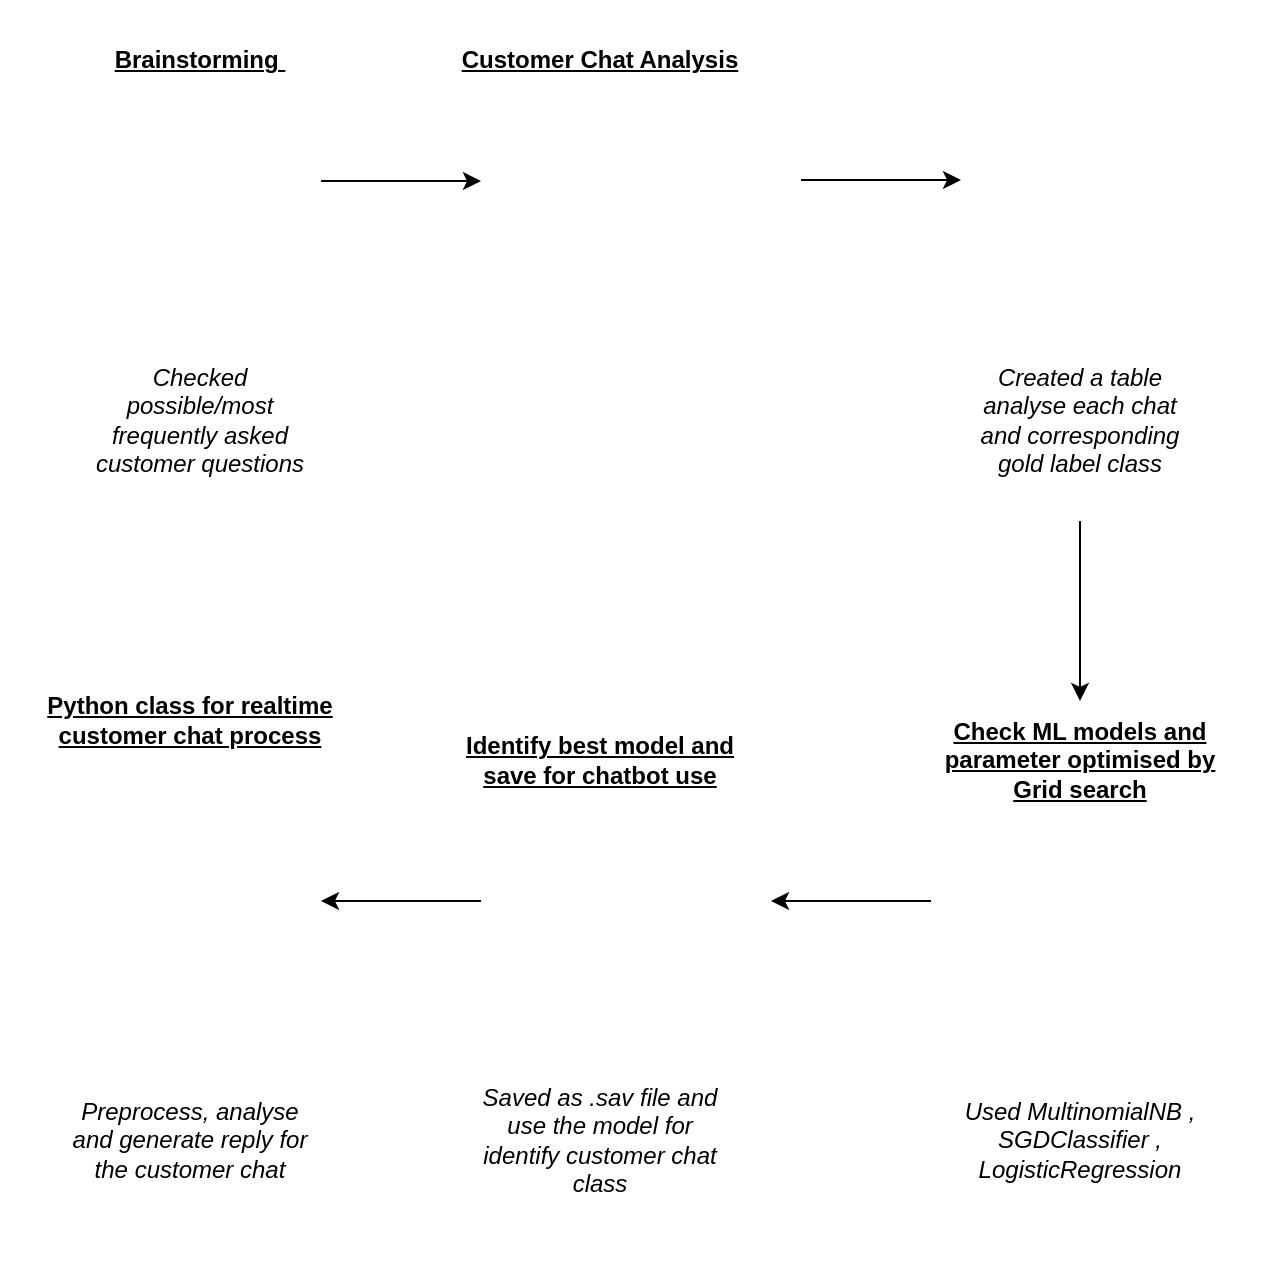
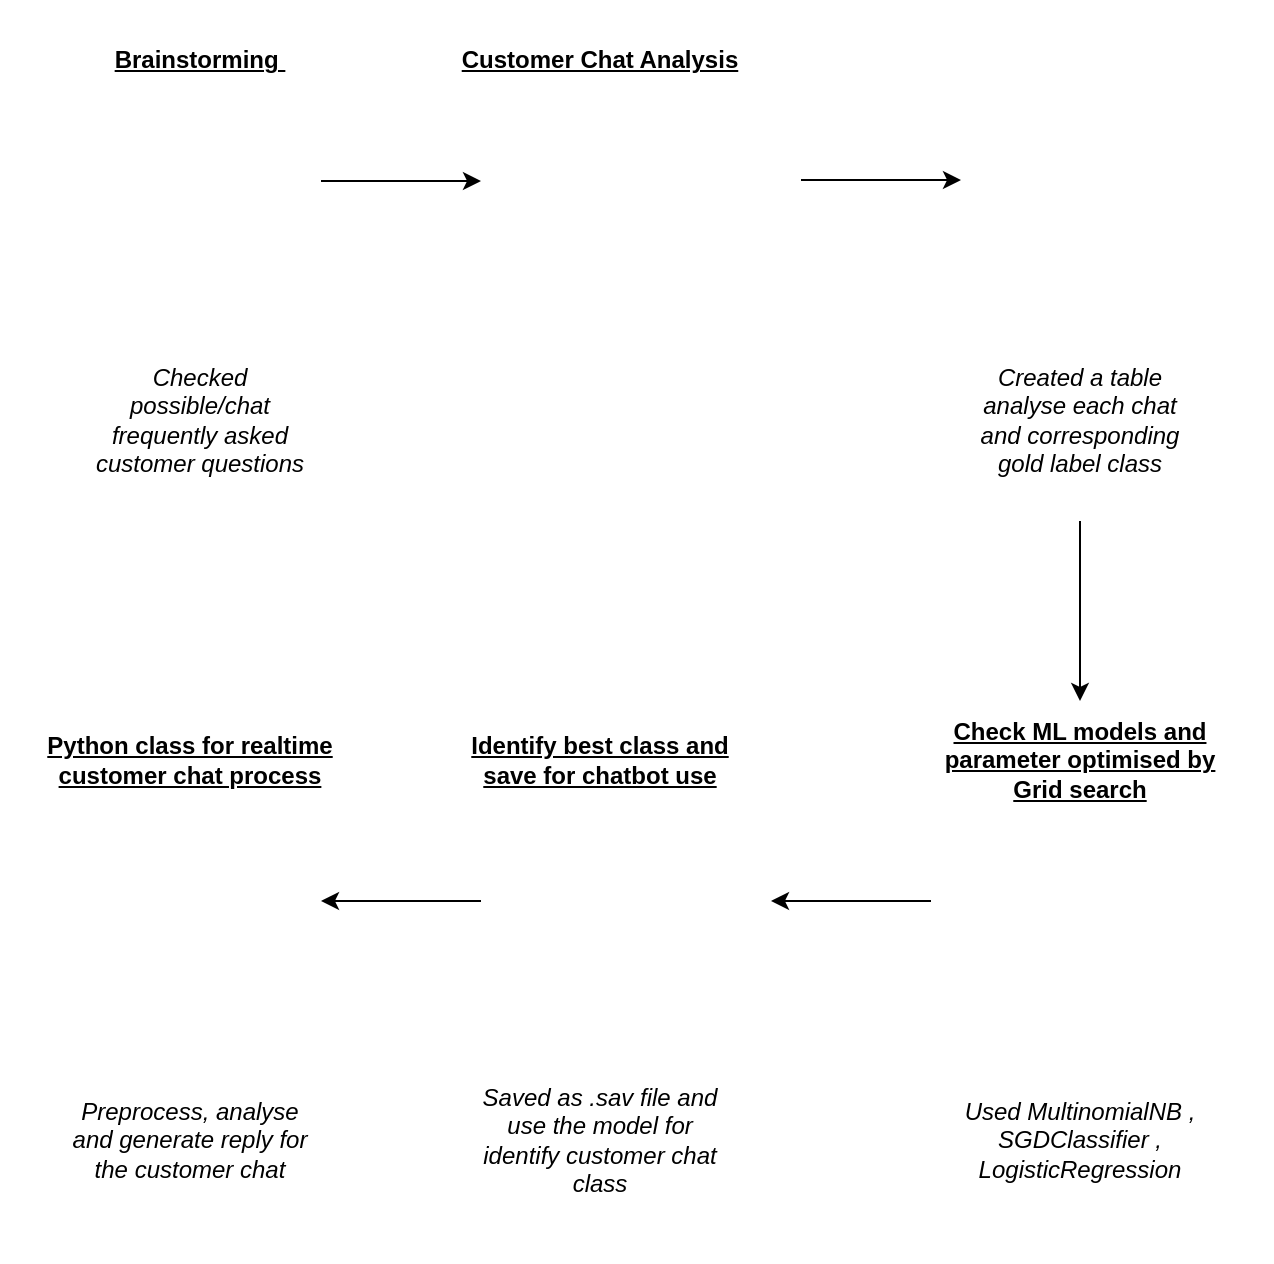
(201, 421) -> (201, 421)
(191, 721) -> (191, 761)
(601, 761) -> (601, 761)
